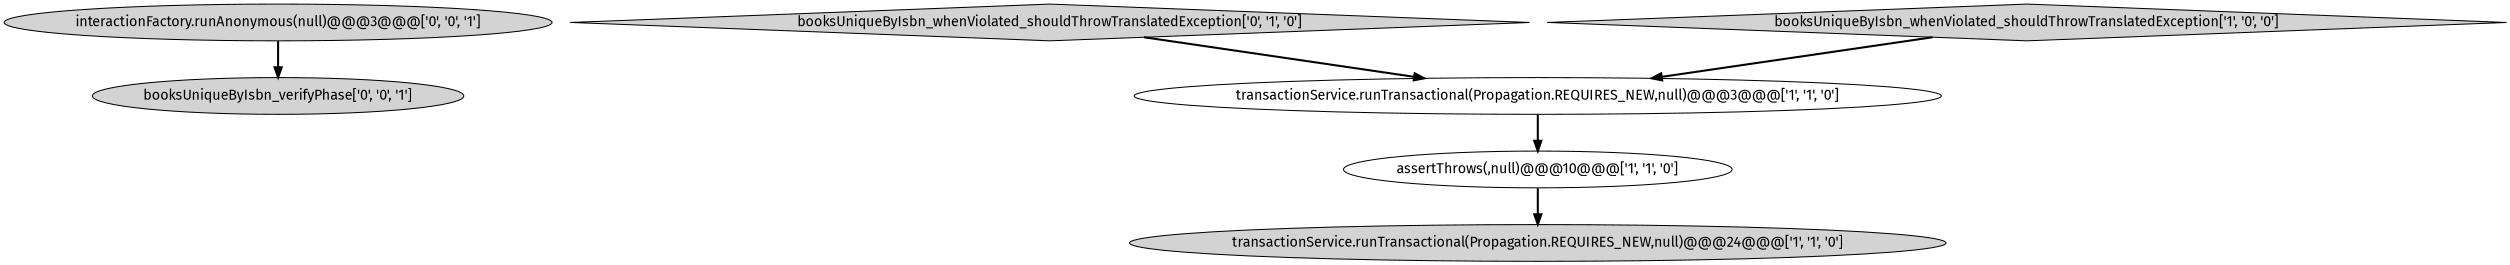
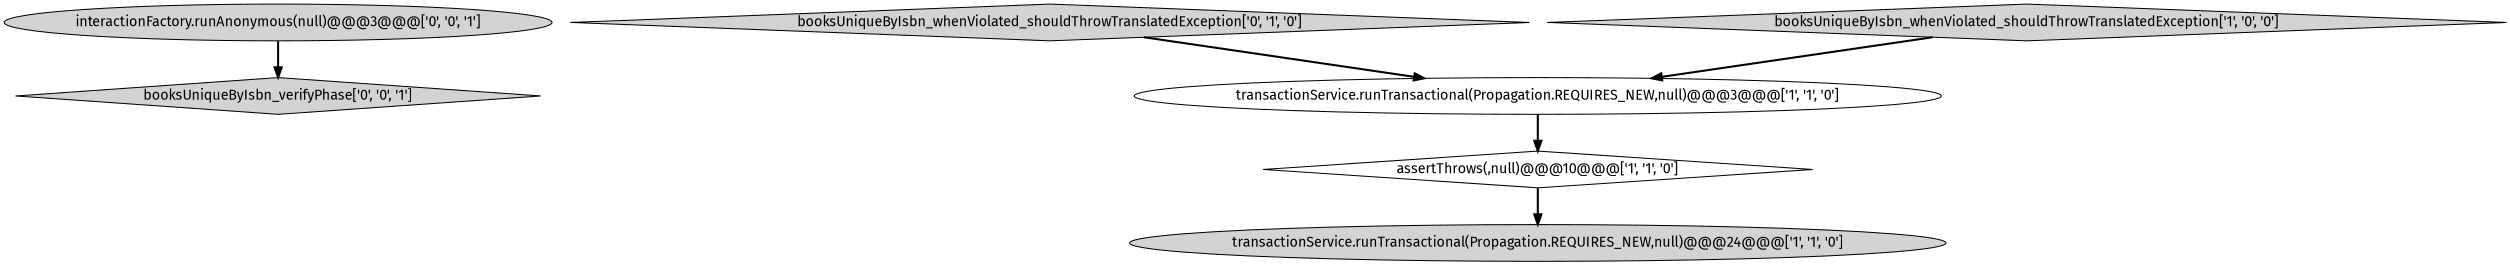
(278, 96) -> (278, 96)
(1538, 169) -> (1538, 169)
